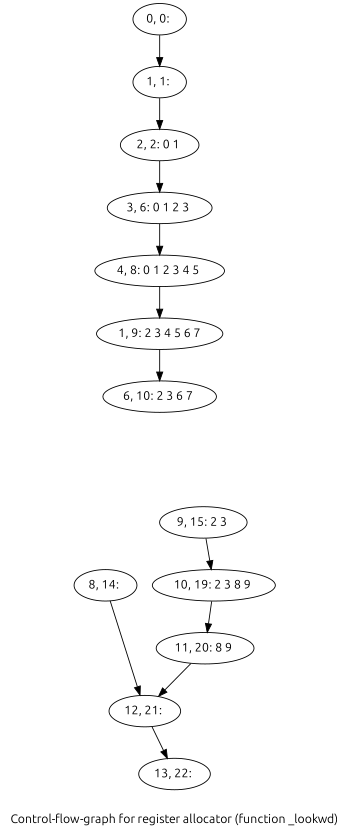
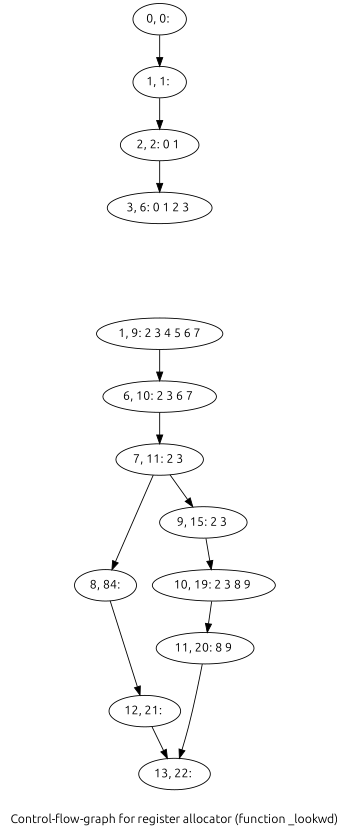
(160, 271) -> none
none -> (160, 460)
(106, 585) -> (106, 585)
(178, 677) -> (193, 707)
